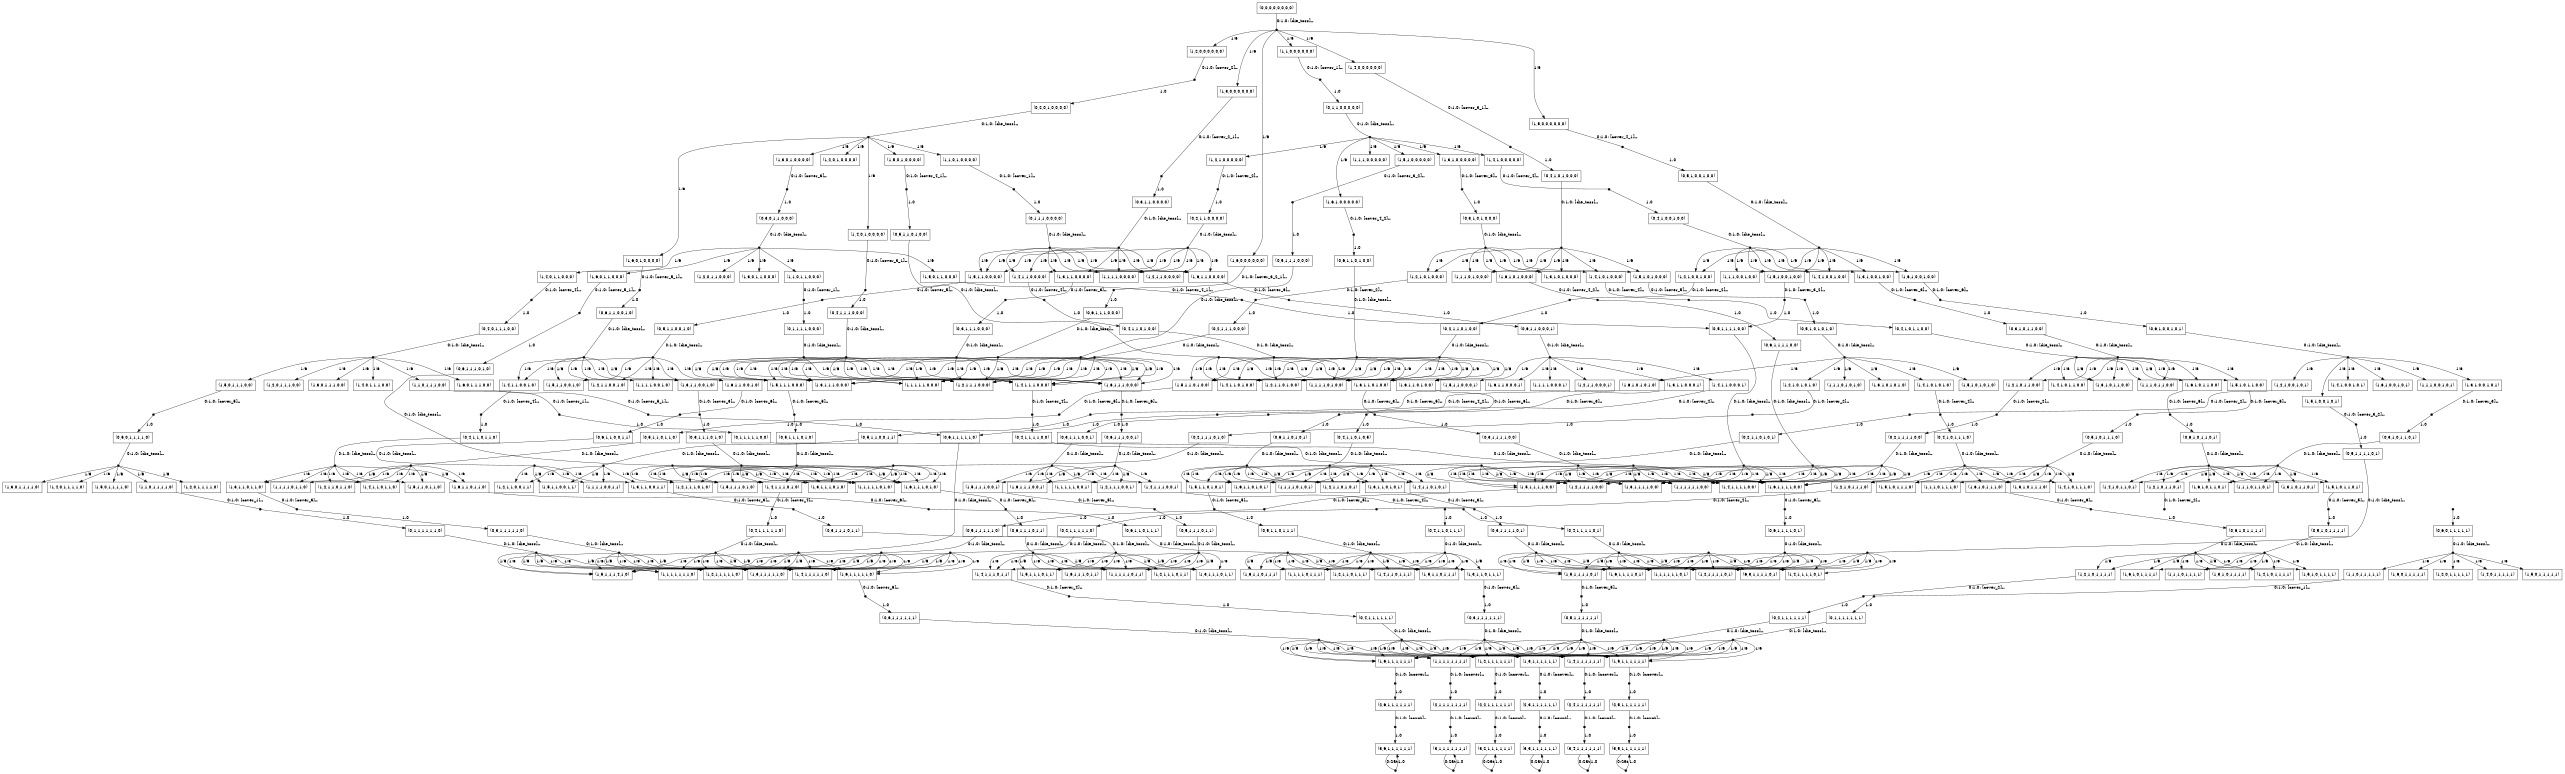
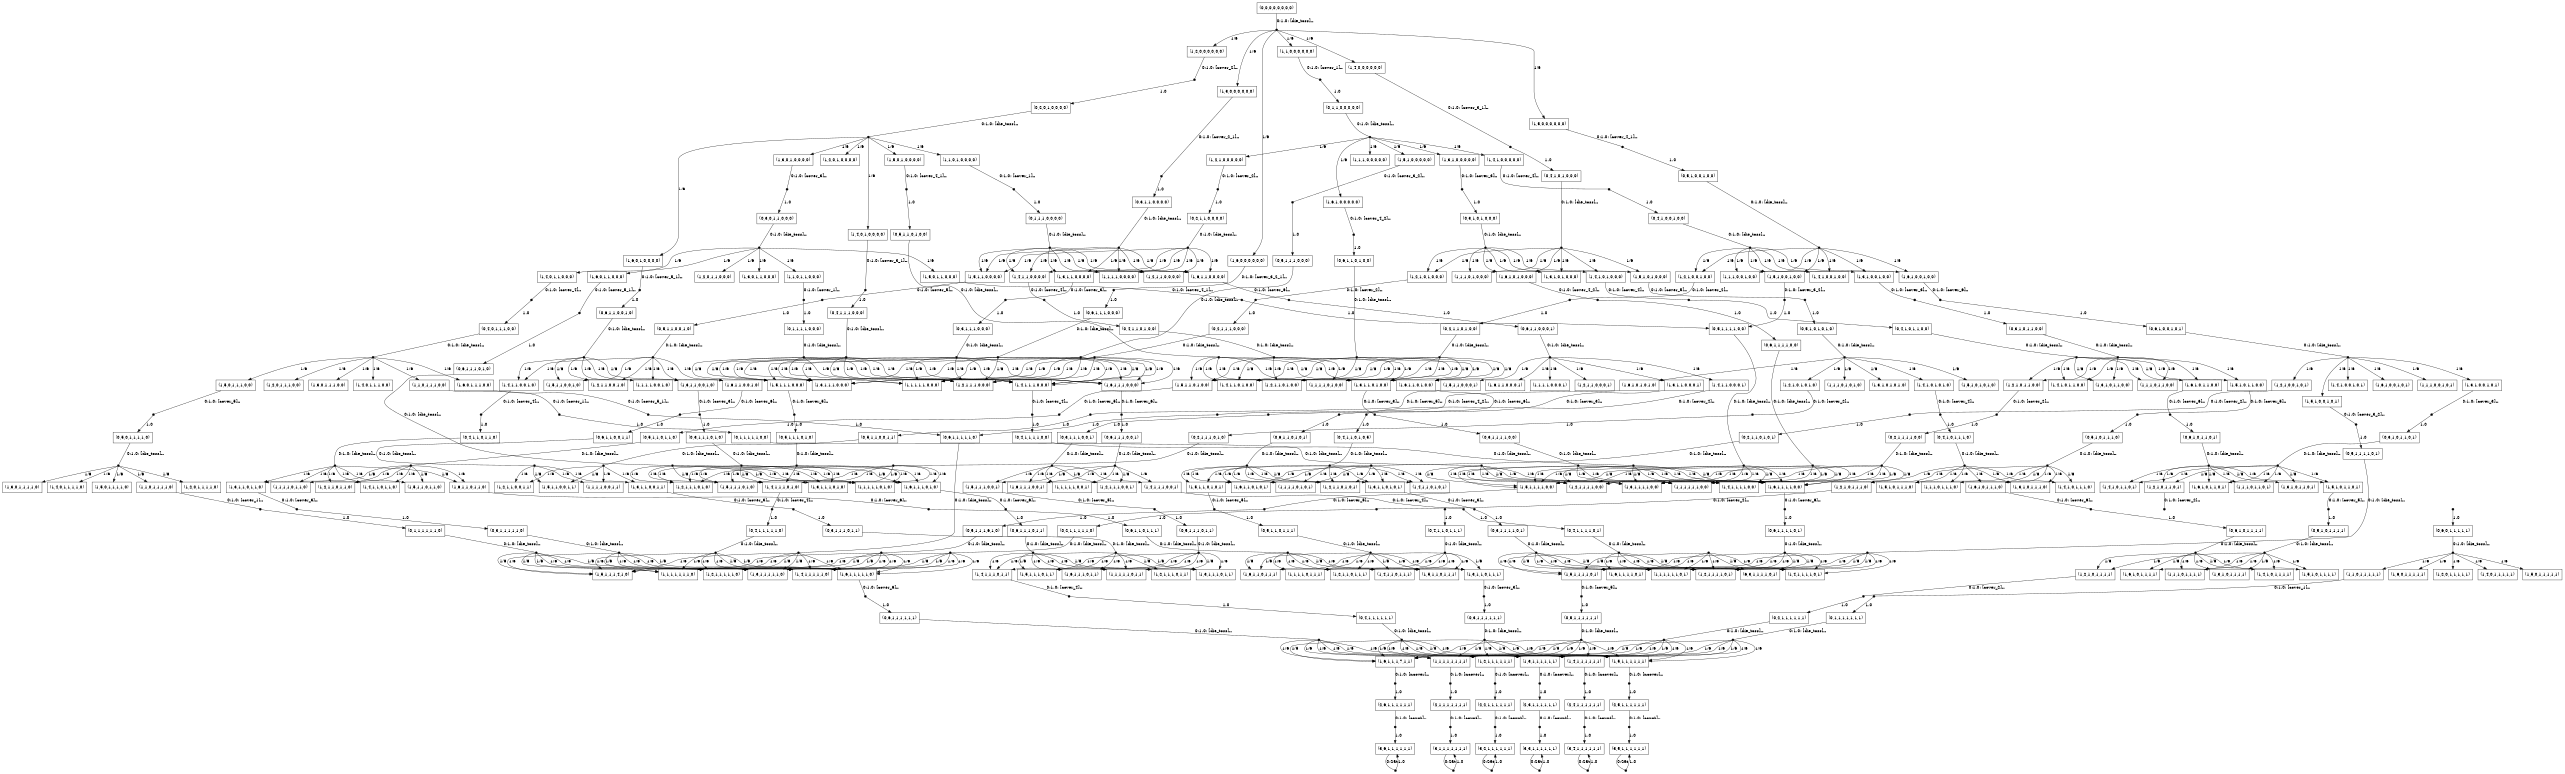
(983, 531) -> (983, 531)
(1395, 662) -> (1395, 662)
